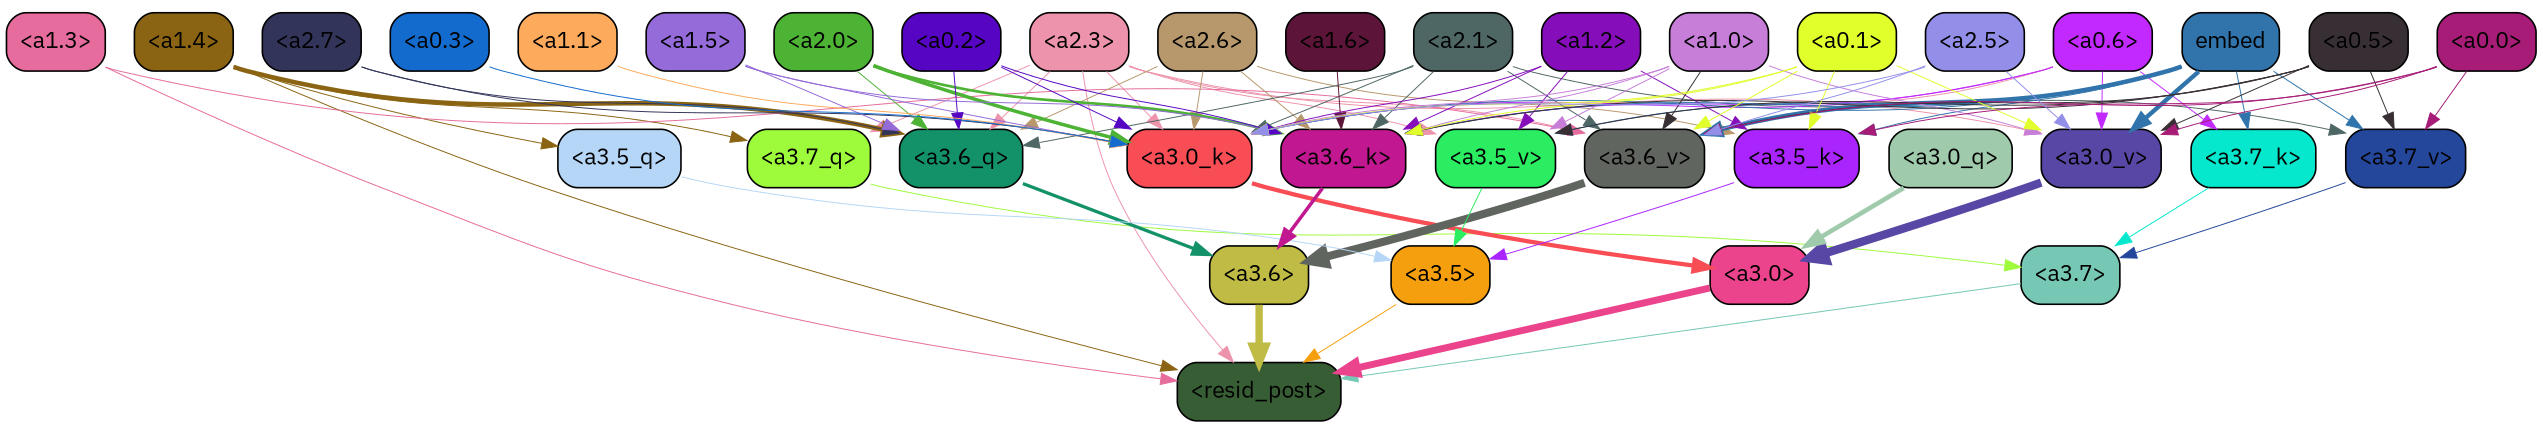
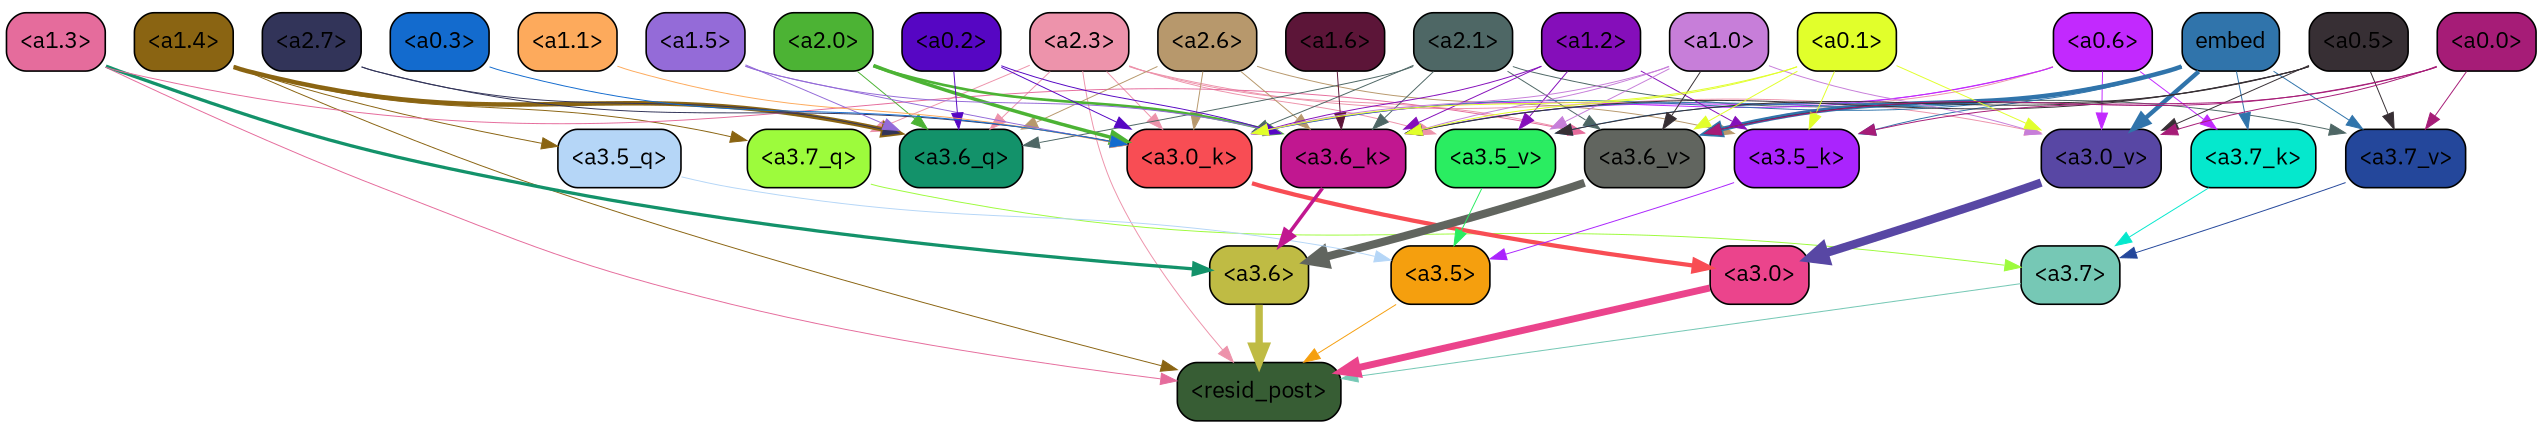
(1975, 42) -> none
(1951, 158) -> none
(1091, 210) -> (642, 205)
